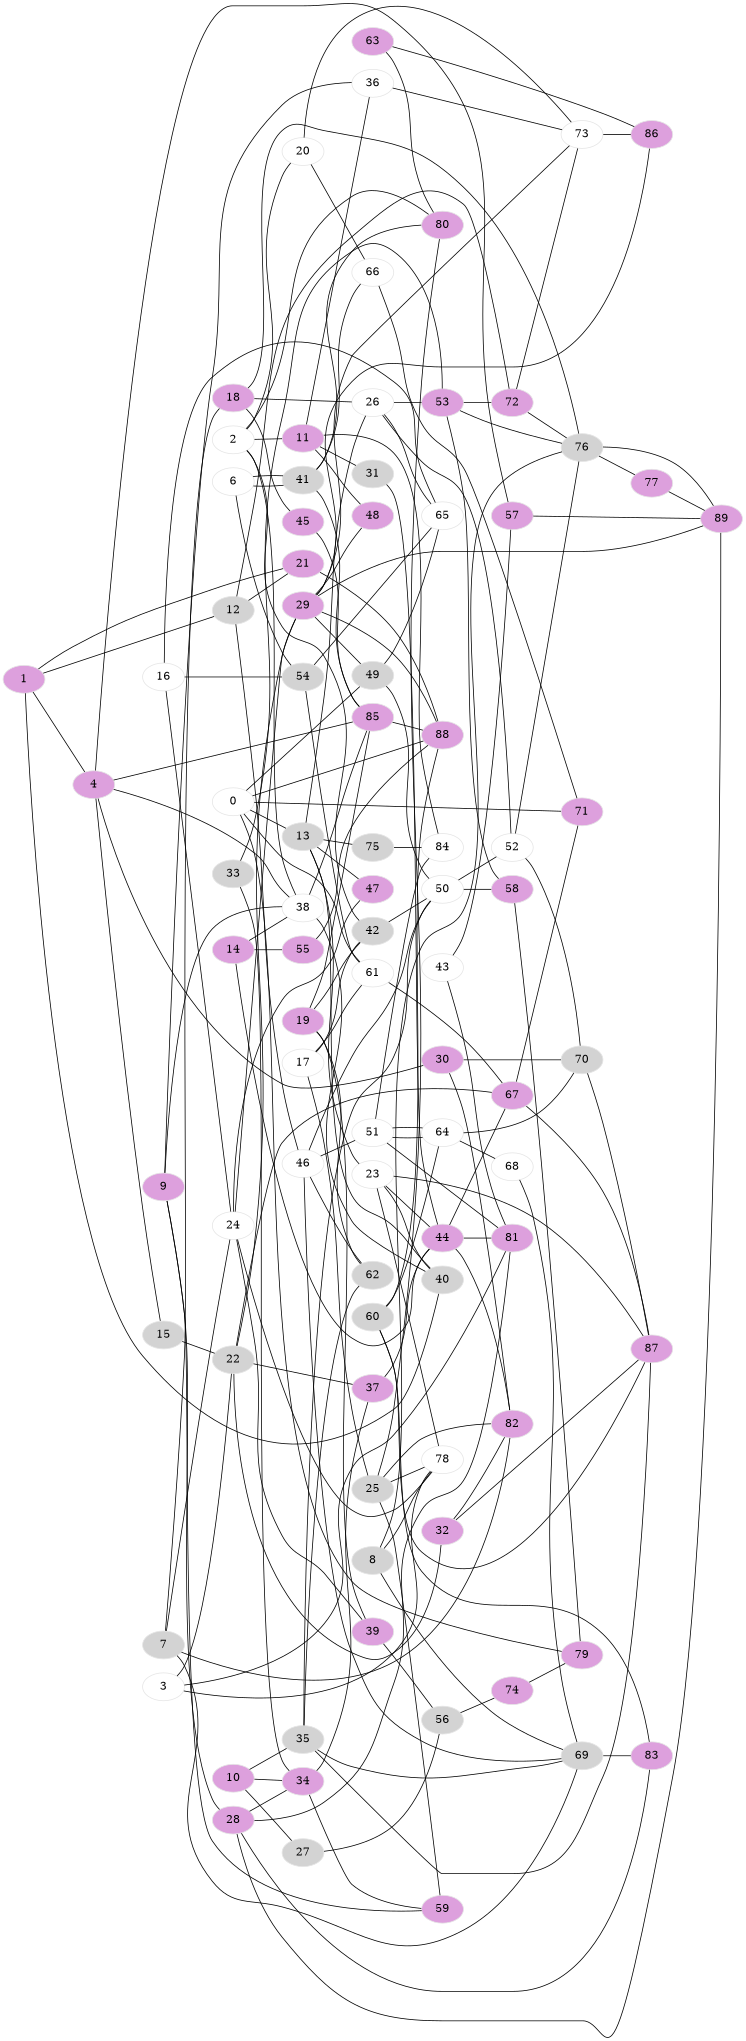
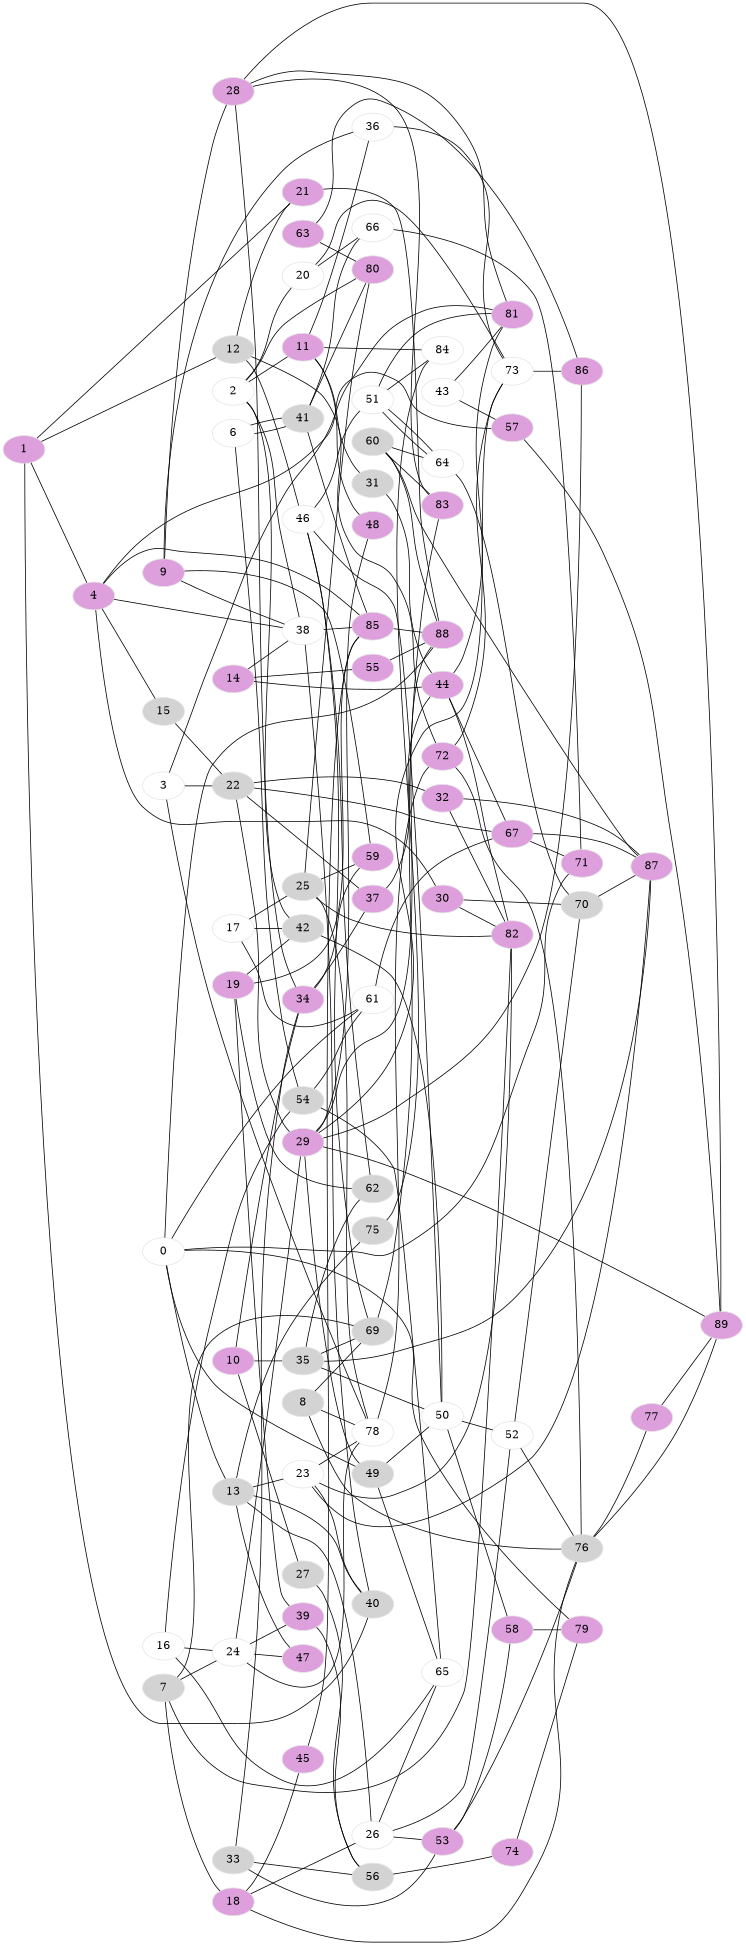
(478, 403) -> (396, 1091)
(512, 1167) -> none
(408, 1206) -> (485, 1362)
none -> (293, 1867)
